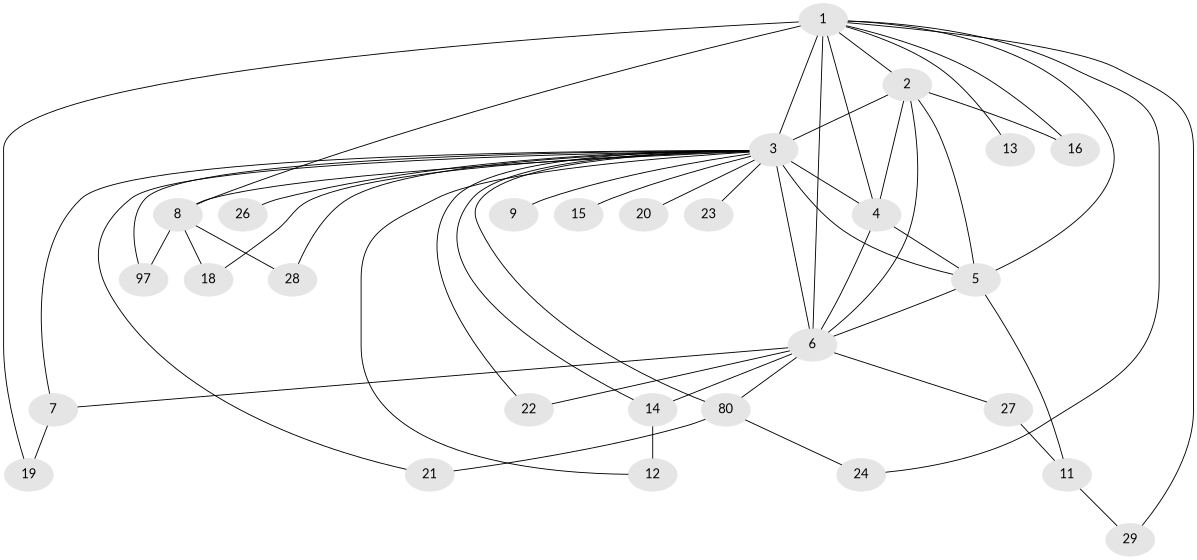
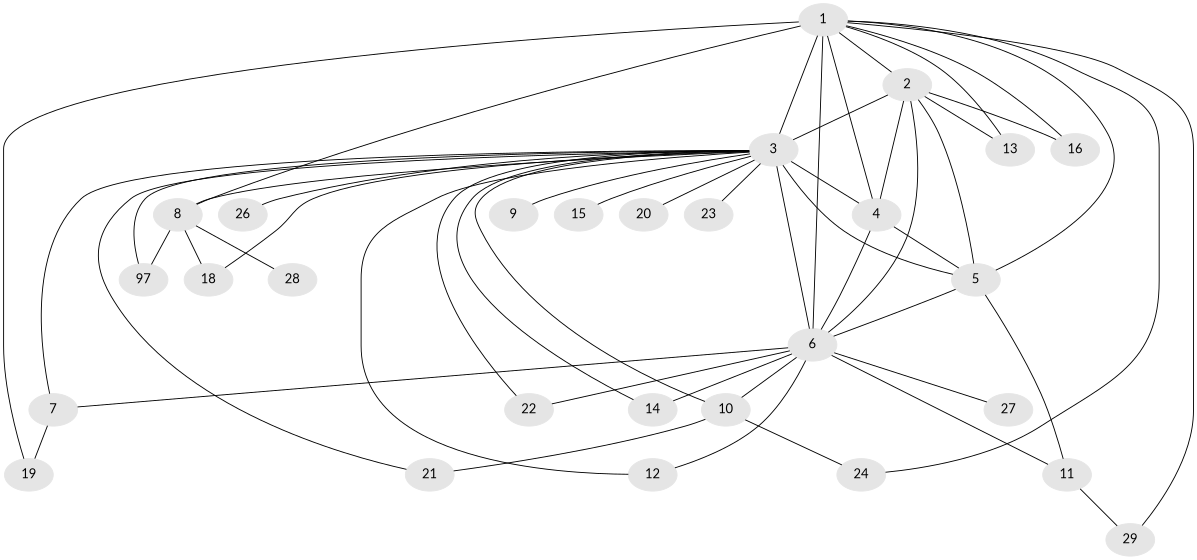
none -> (959, 117)
(505, 164) -> none
(726, 410) -> (726, 410)
(653, 442) -> (753, 430)
(1038, 442) -> (940, 410)
